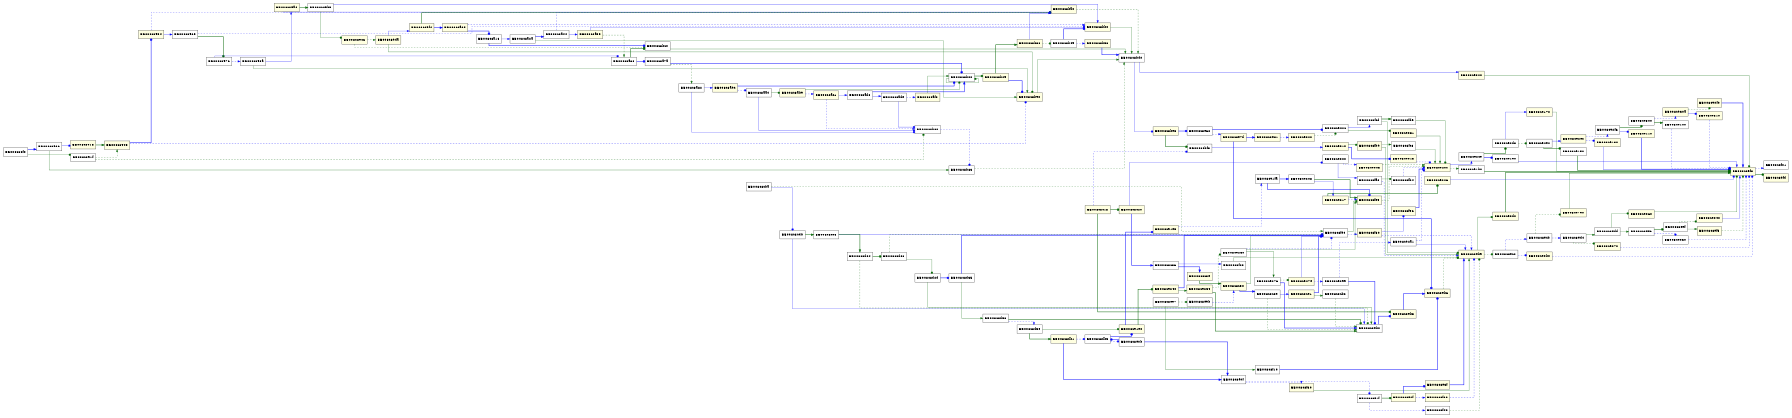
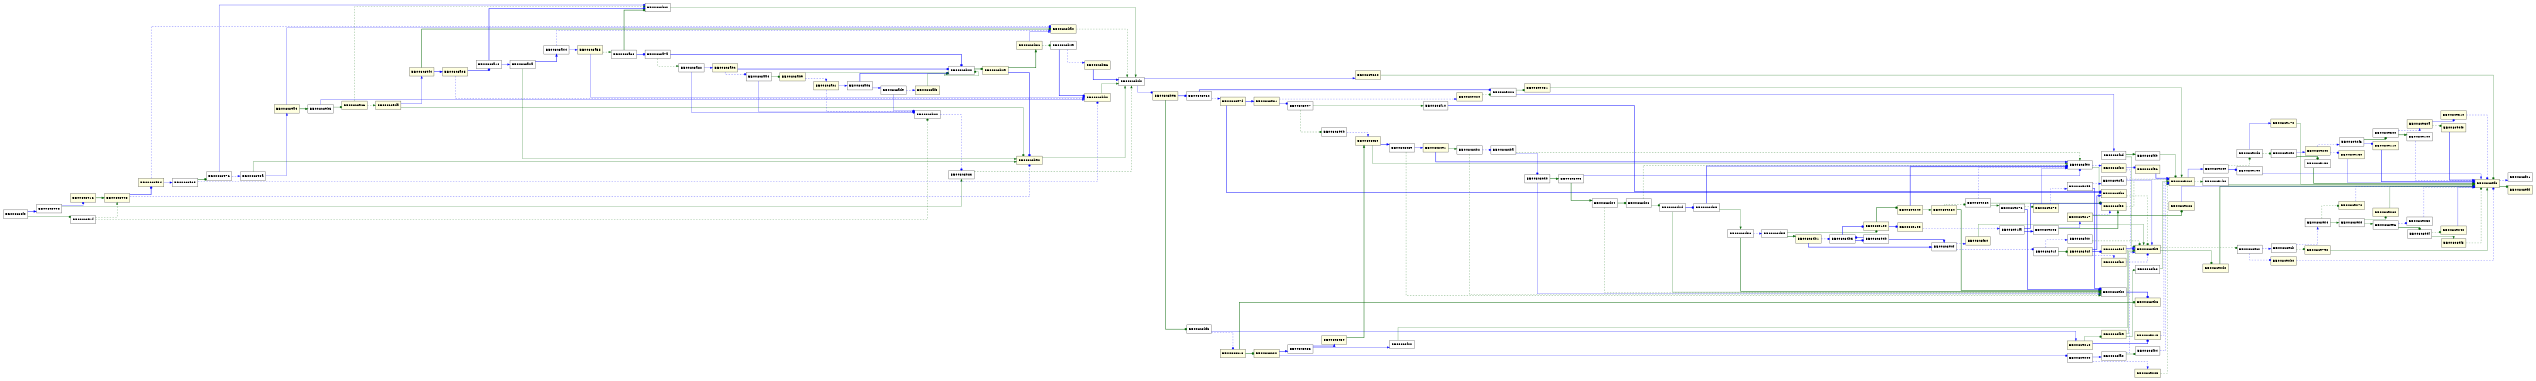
(416, 56) -> (348, 5)
none -> (1283, 104)
none -> (1486, 150)
(1113, 152) -> (1233, 333)
(1497, 153) -> (2242, 166)
(1405, 294) -> (2097, 223)
(1114, 341) -> (1858, 240)
